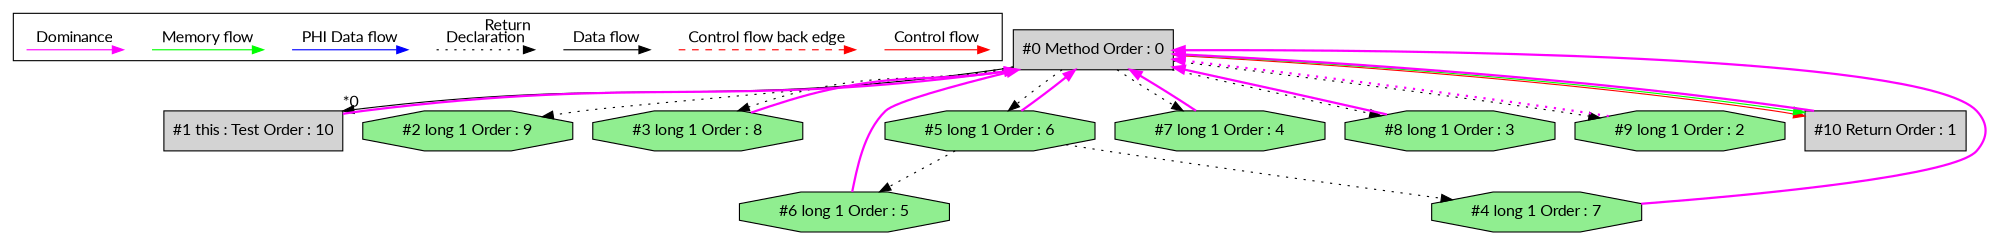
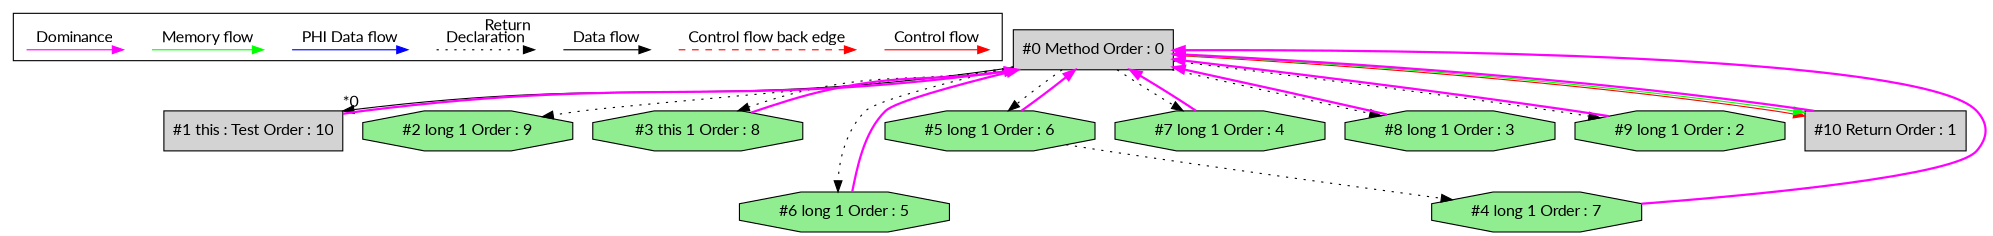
(1397, 87) -> (1397, 87)
(698, 131) -> (698, 131)
(922, 169) -> (896, 98)
